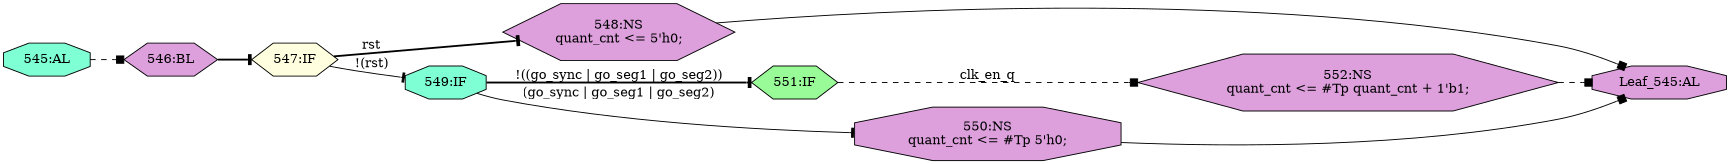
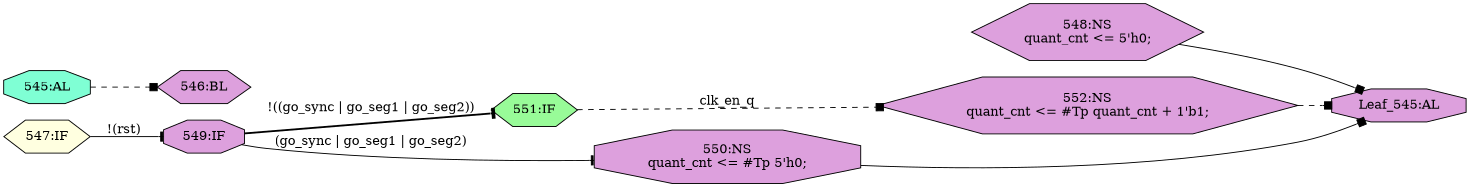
(424, 49) -> none
(232, 60) -> none
(446, 83) -> (204, 137)
